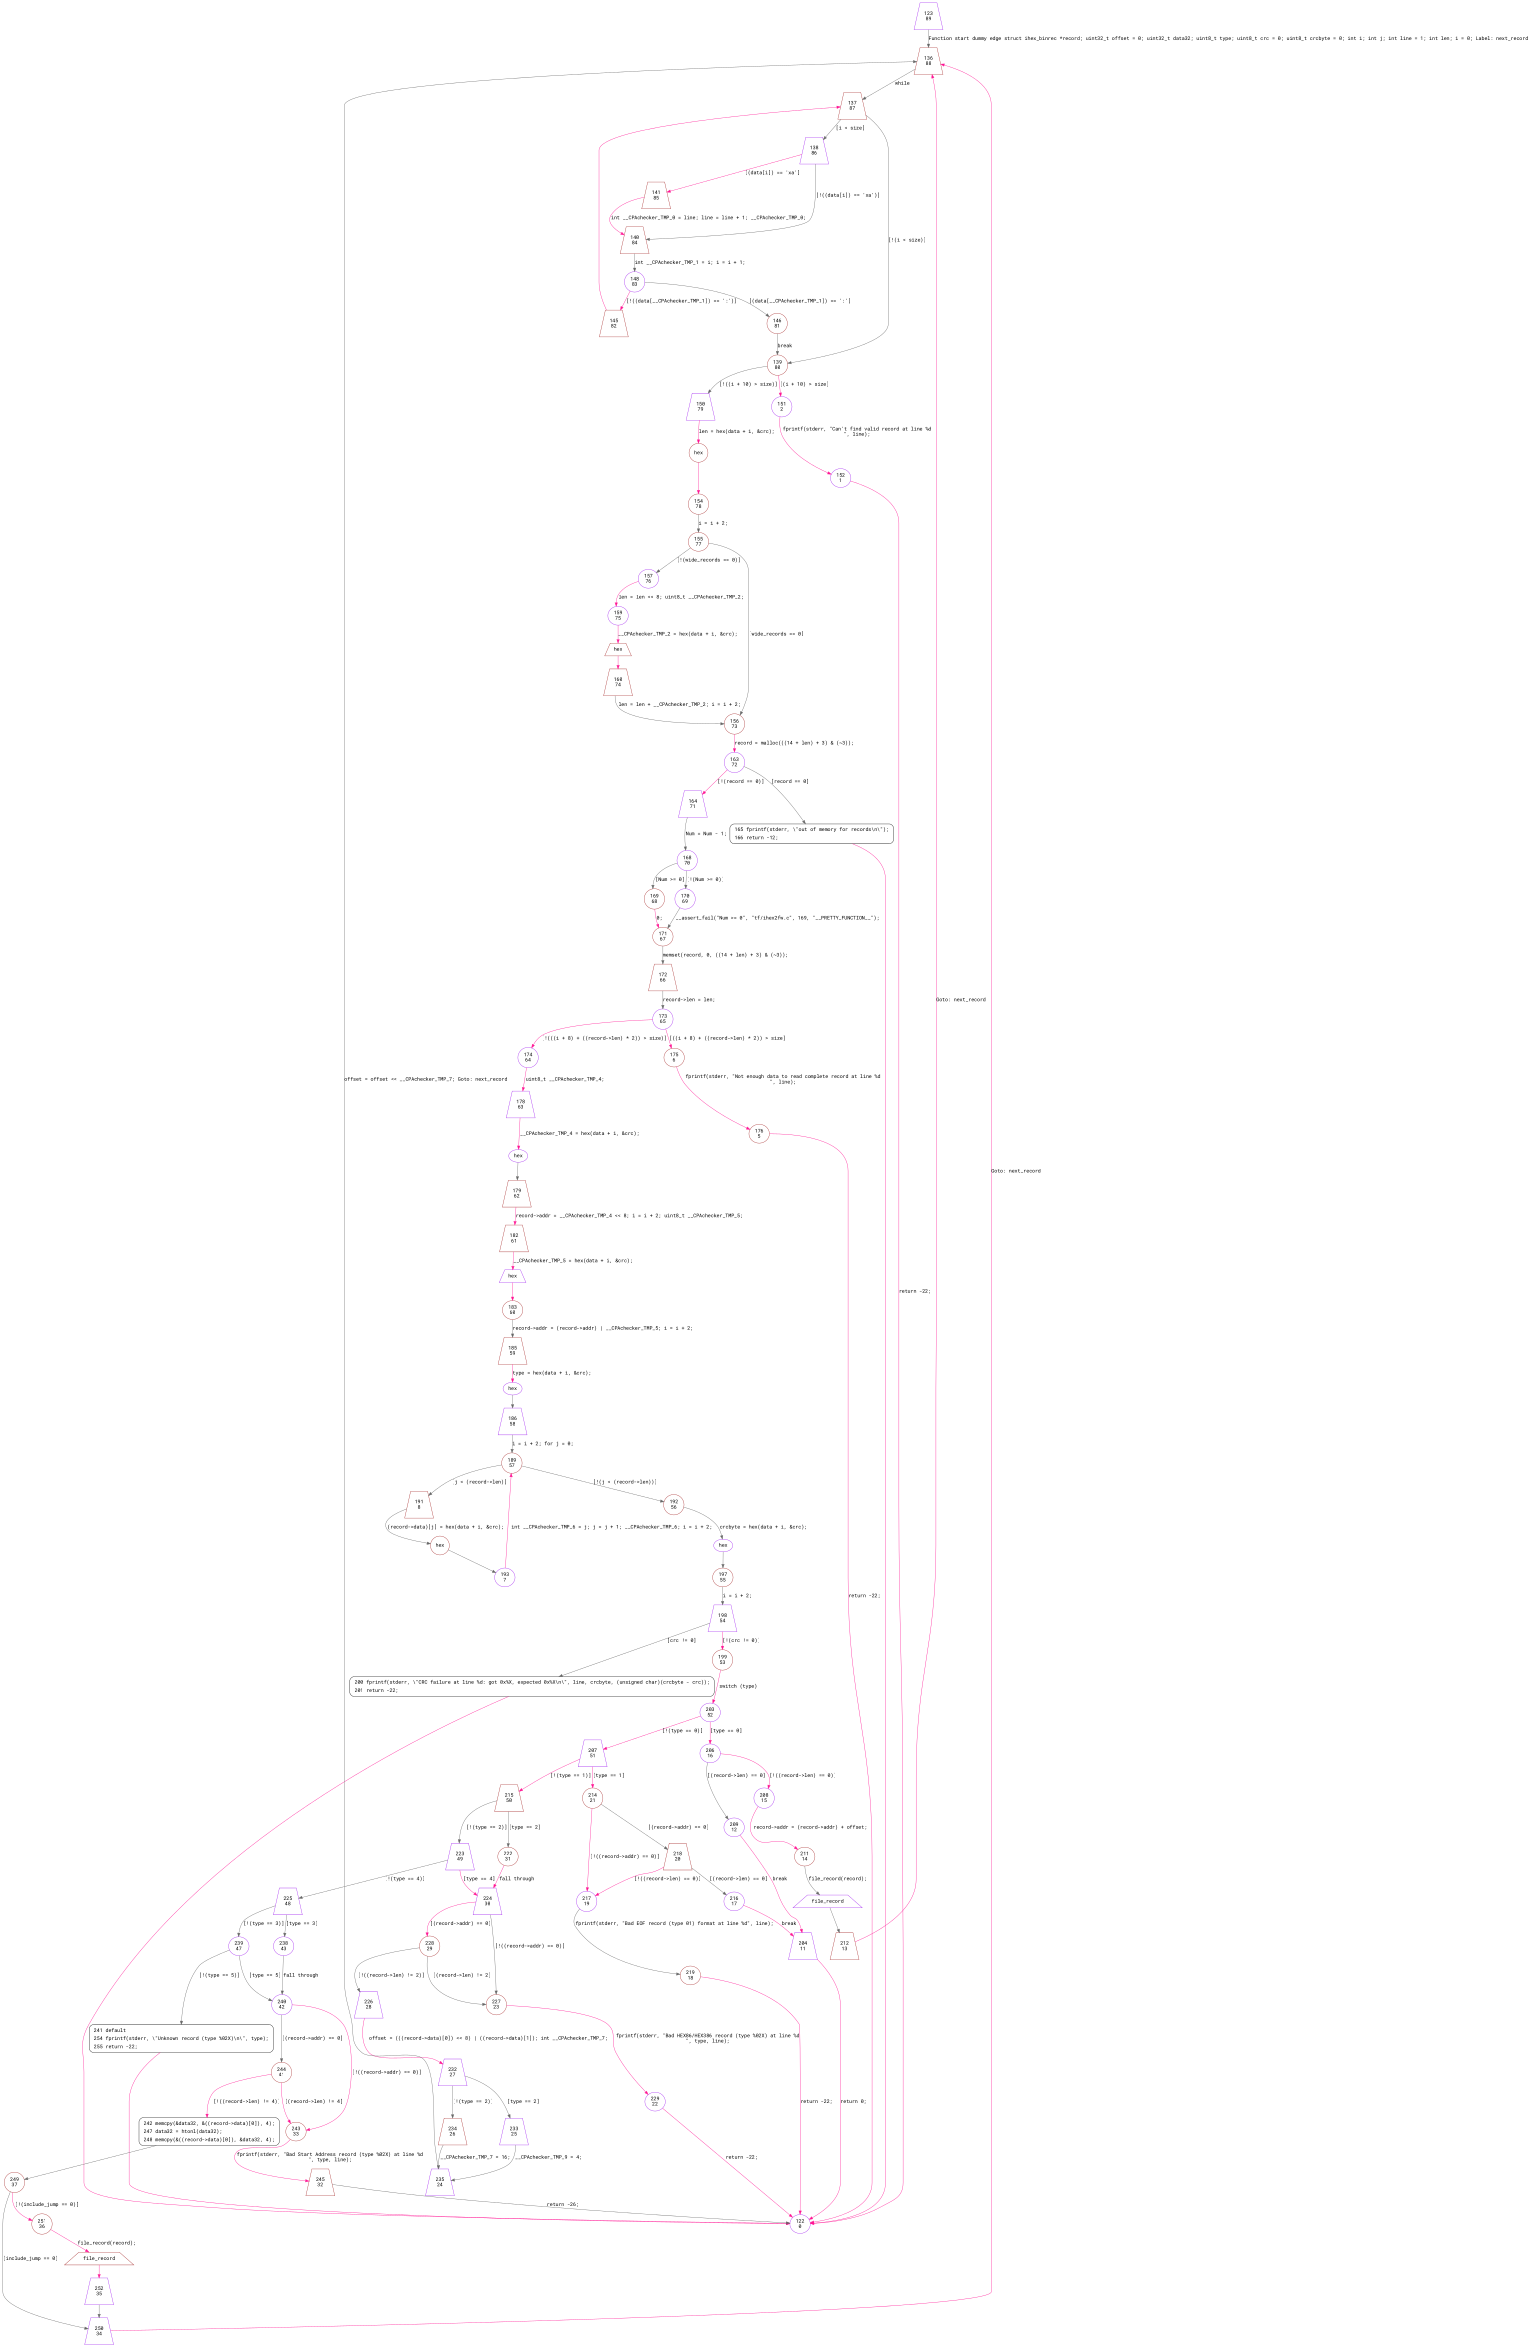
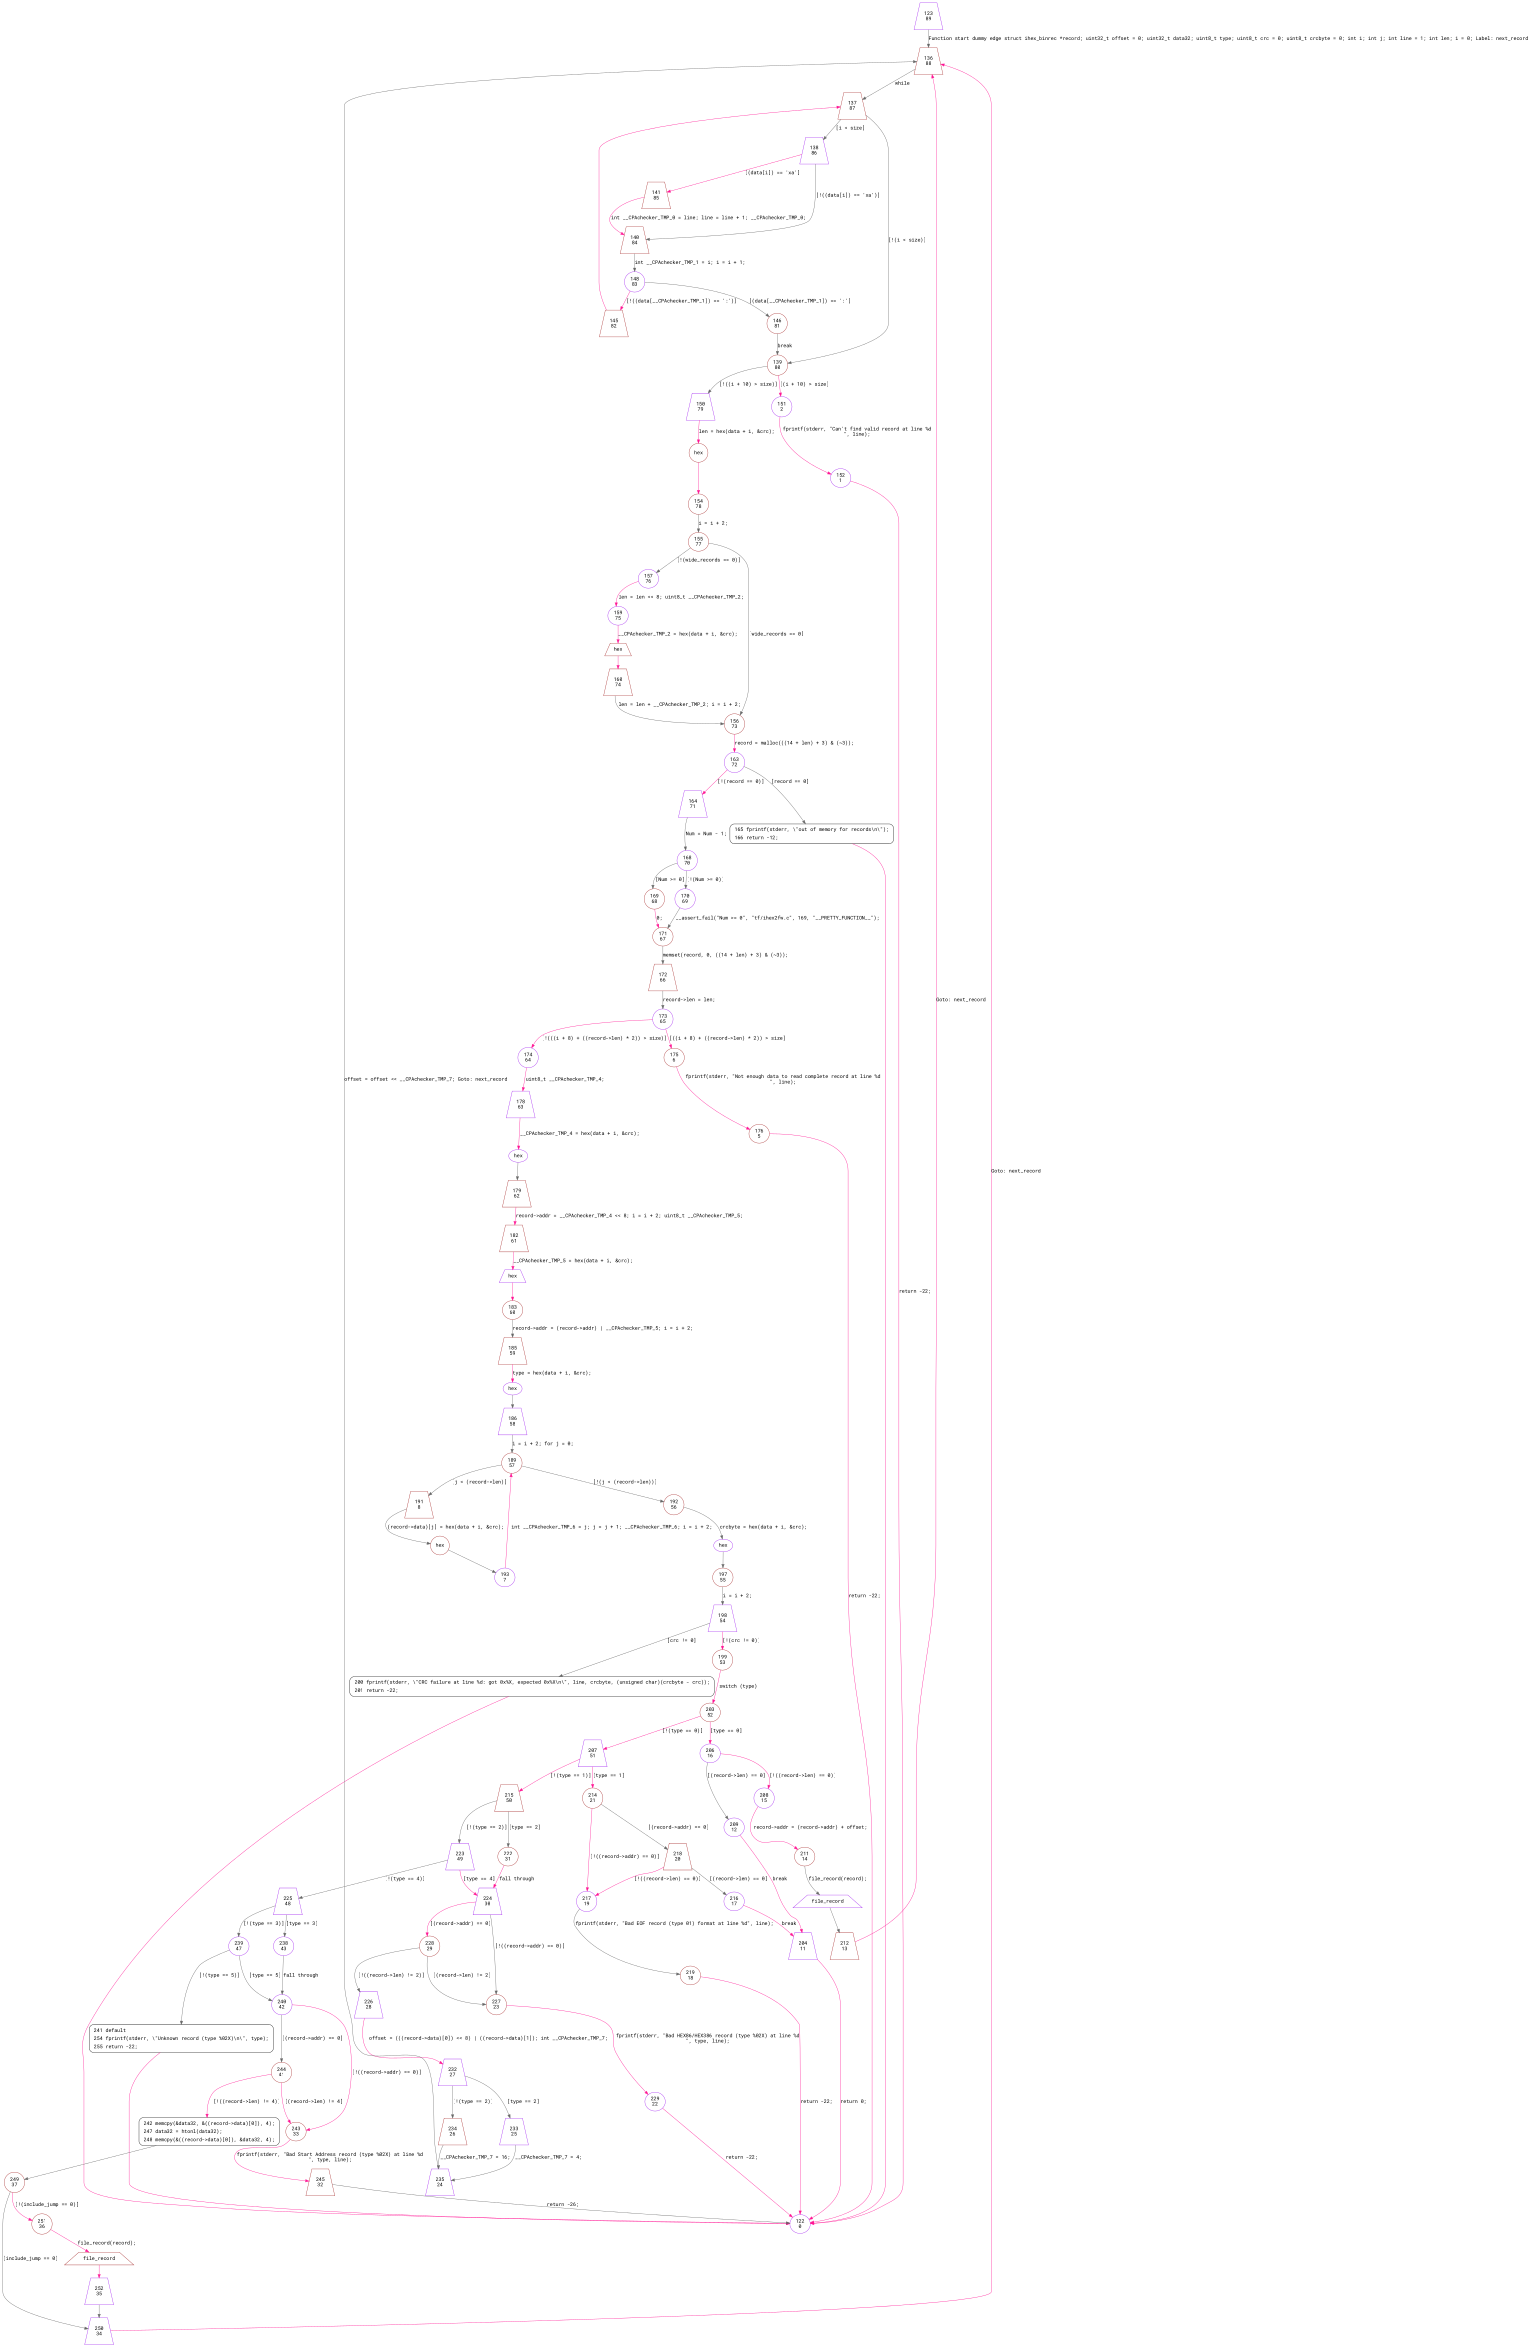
(710, 1712) -> (710, 1712)
(549, 2157) -> (549, 2157)
